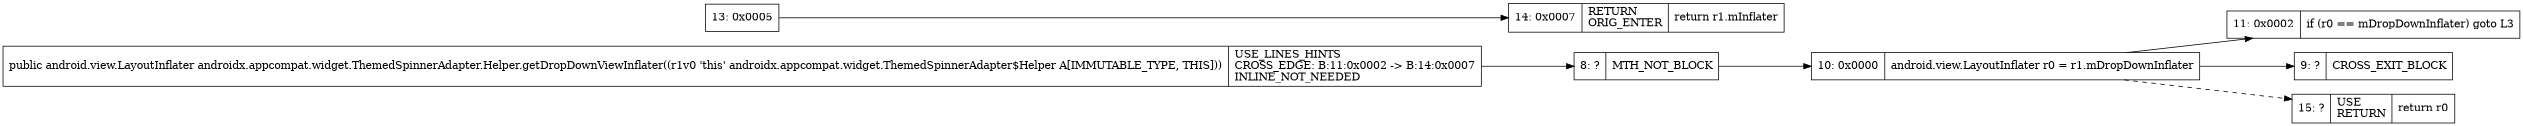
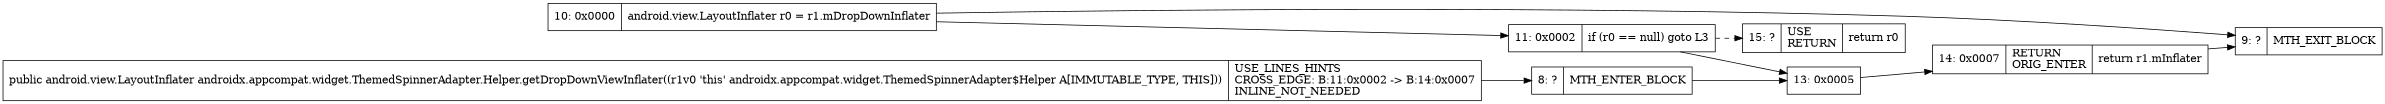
(2410, 24) -> (1649, 38)
none -> (2218, 48)
none -> (1730, 62)
(1662, 66) -> (1628, 80)
(1761, 66) -> (1736, 81)
(2389, 66) -> (2325, 41)
(2204, 89) -> (1725, 38)
